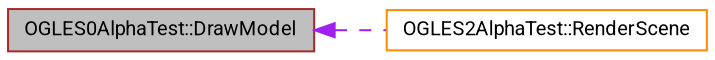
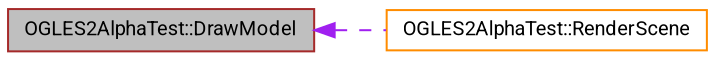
(161, 30) -> (161, 30)
